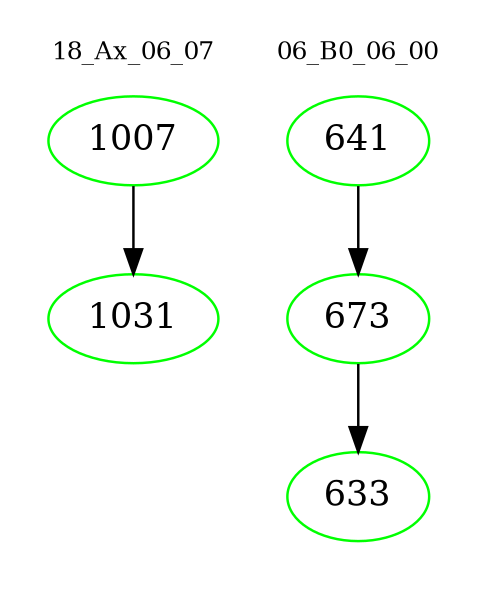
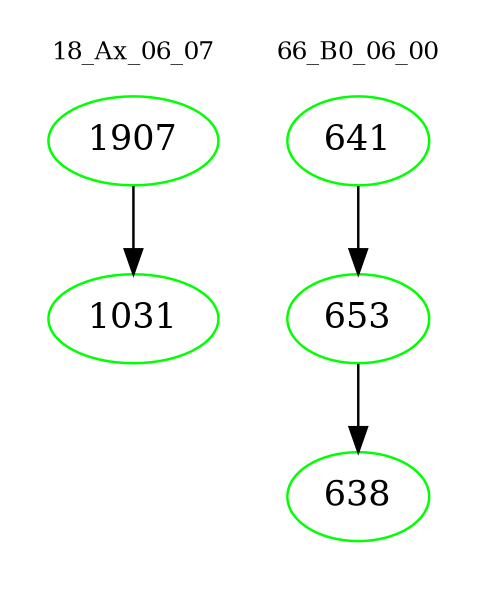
(358, 53) -> (358, 53)
(133, 141) -> (133, 141)
(358, 319) -> (358, 319)
(358, 497) -> (358, 497)
